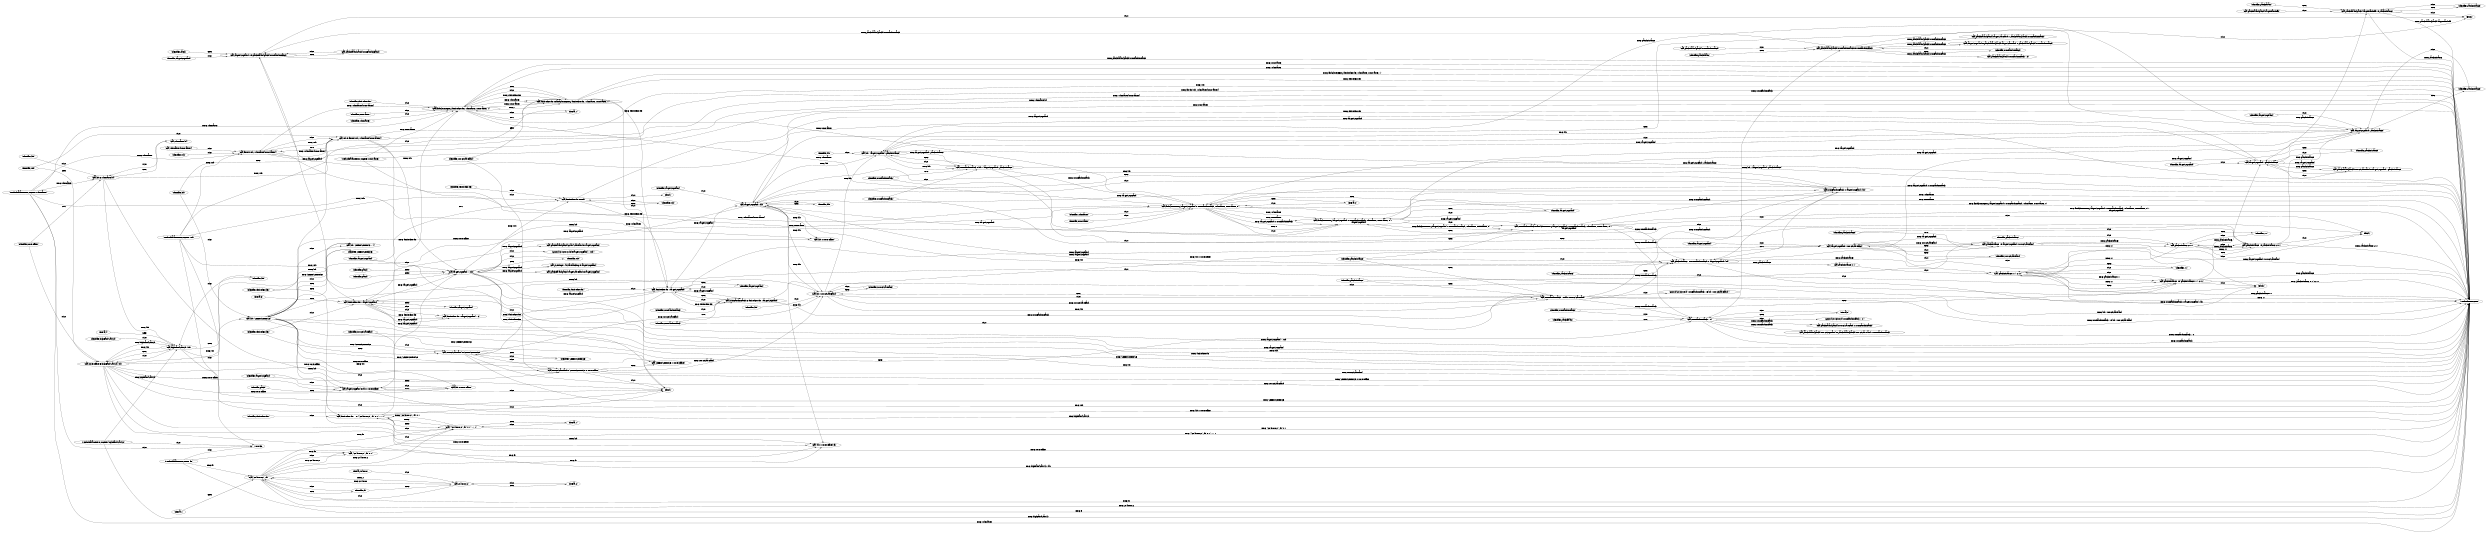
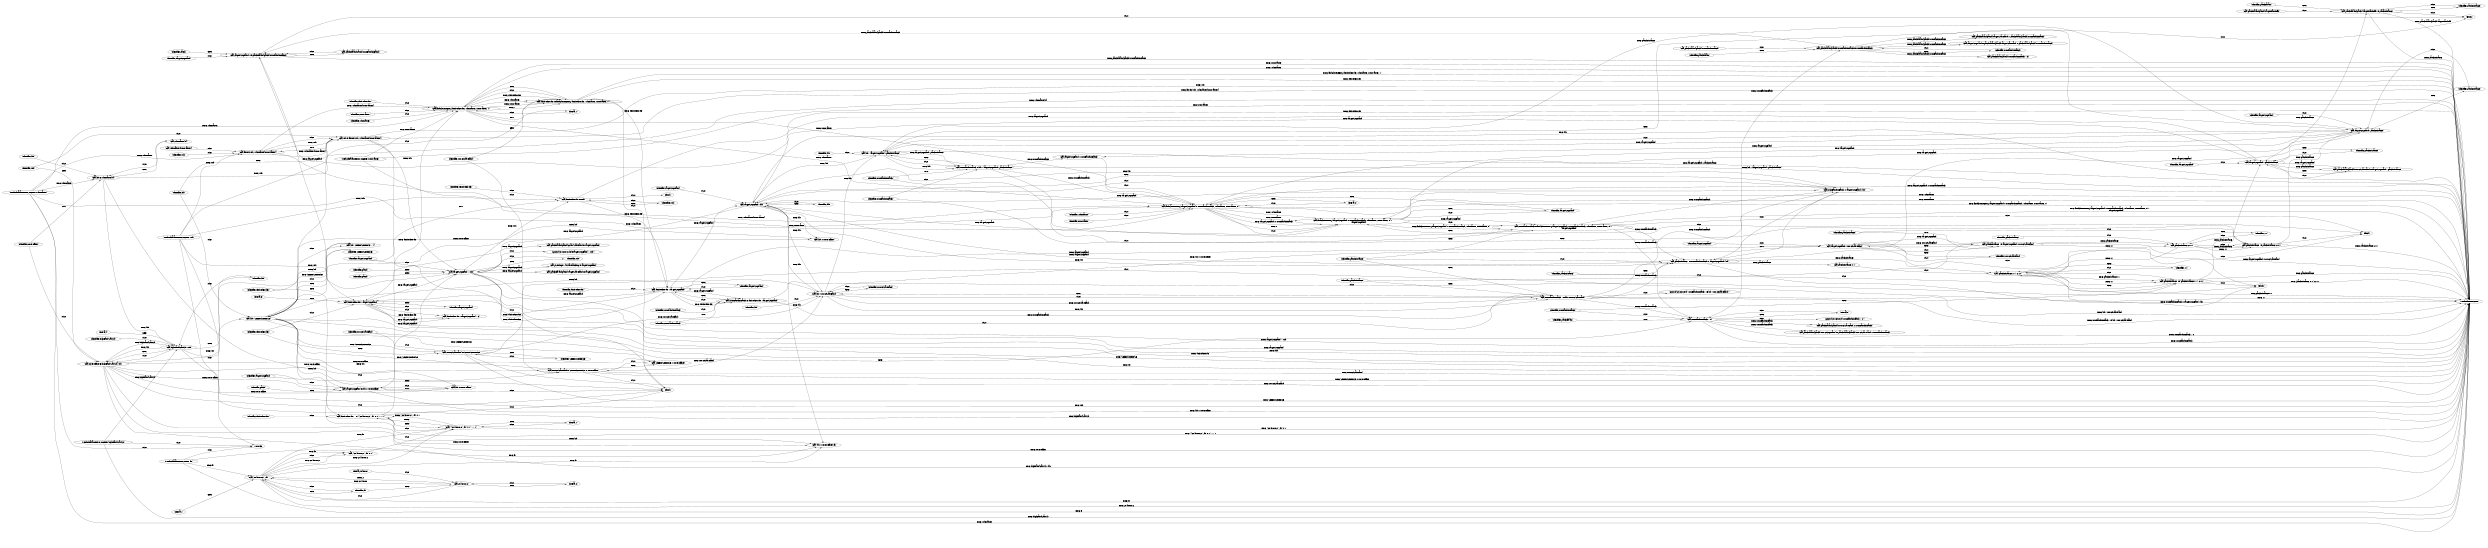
(1453, 95) -> none
none -> (1079, 157)
(2226, 254) -> none
(179, 347) -> (179, 347)
(509, 362) -> (627, 364)
